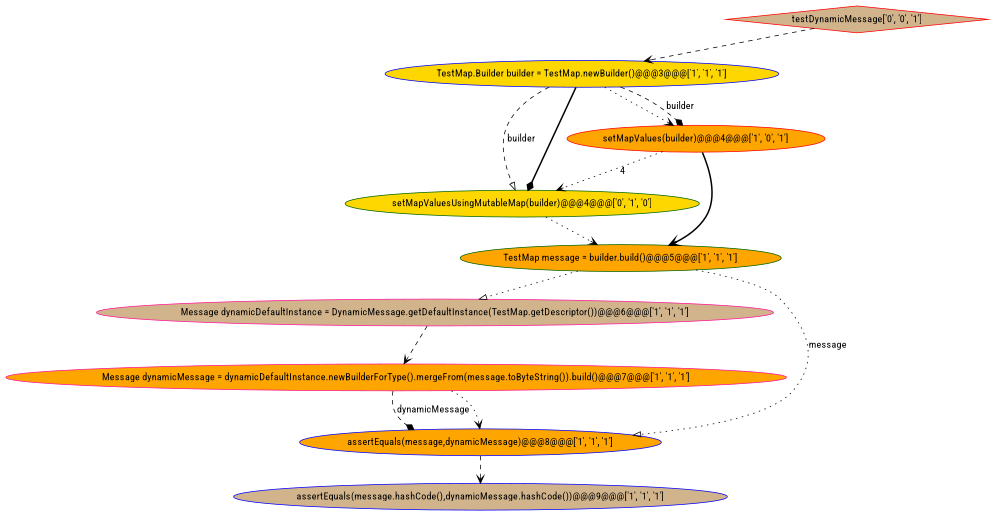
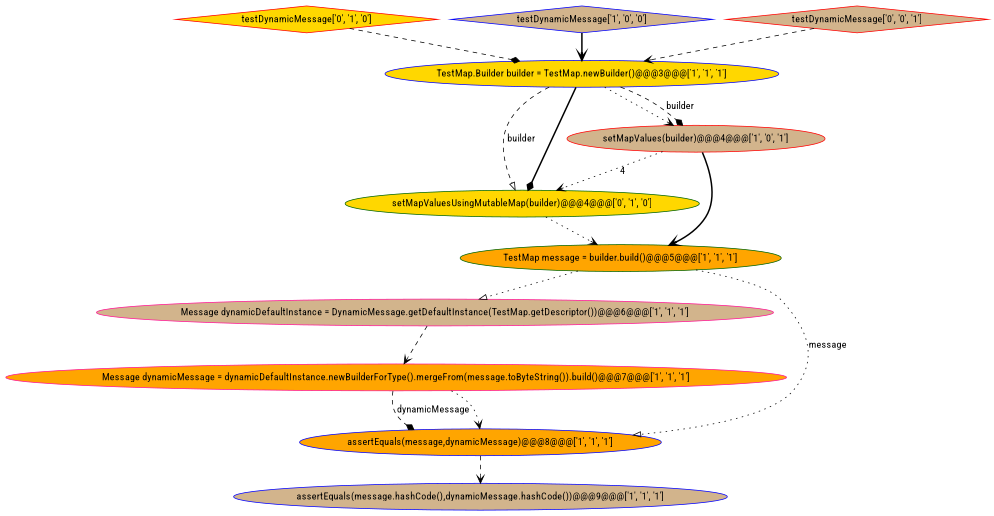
none -> (307, 19)
none -> (582, 19)
(696, 139) -> (696, 139)
